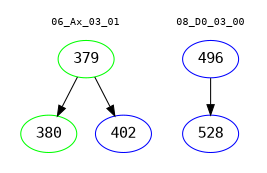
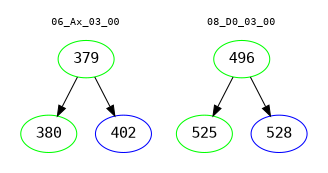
(86, 22) -> (86, 22)
(211, 59) -> (242, 59)
none -> (204, 134)
